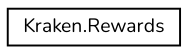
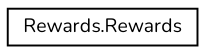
(94, 27) -> (103, 27)
